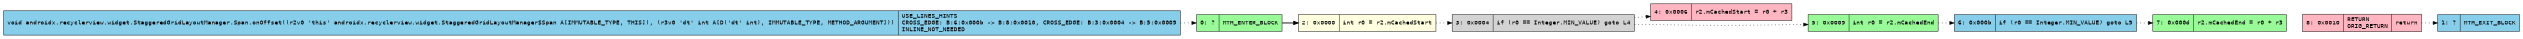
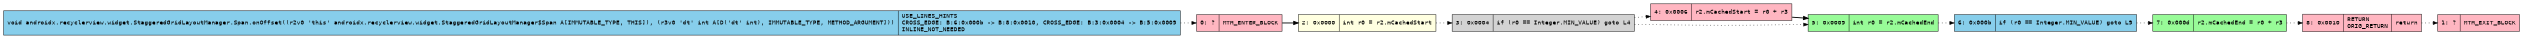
none -> (1798, 18)
(1239, 23) -> (1239, 23)
none -> (2292, 23)
(2479, 23) -> (2479, 23)
